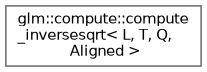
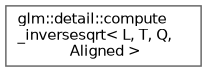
(103, 36) -> (103, 36)
